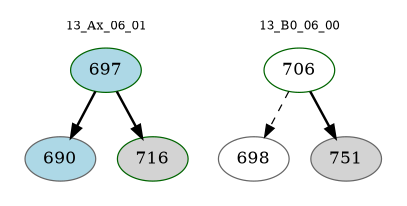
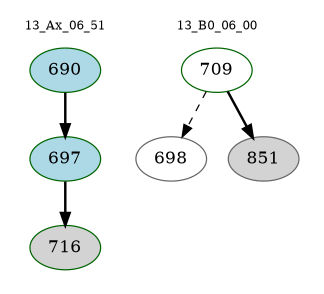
(107, 26) -> (65, 26)
(299, 70) -> (217, 70)
(86, 109) -> (65, 109)
(60, 159) -> (65, 70)
(346, 159) -> (264, 159)
